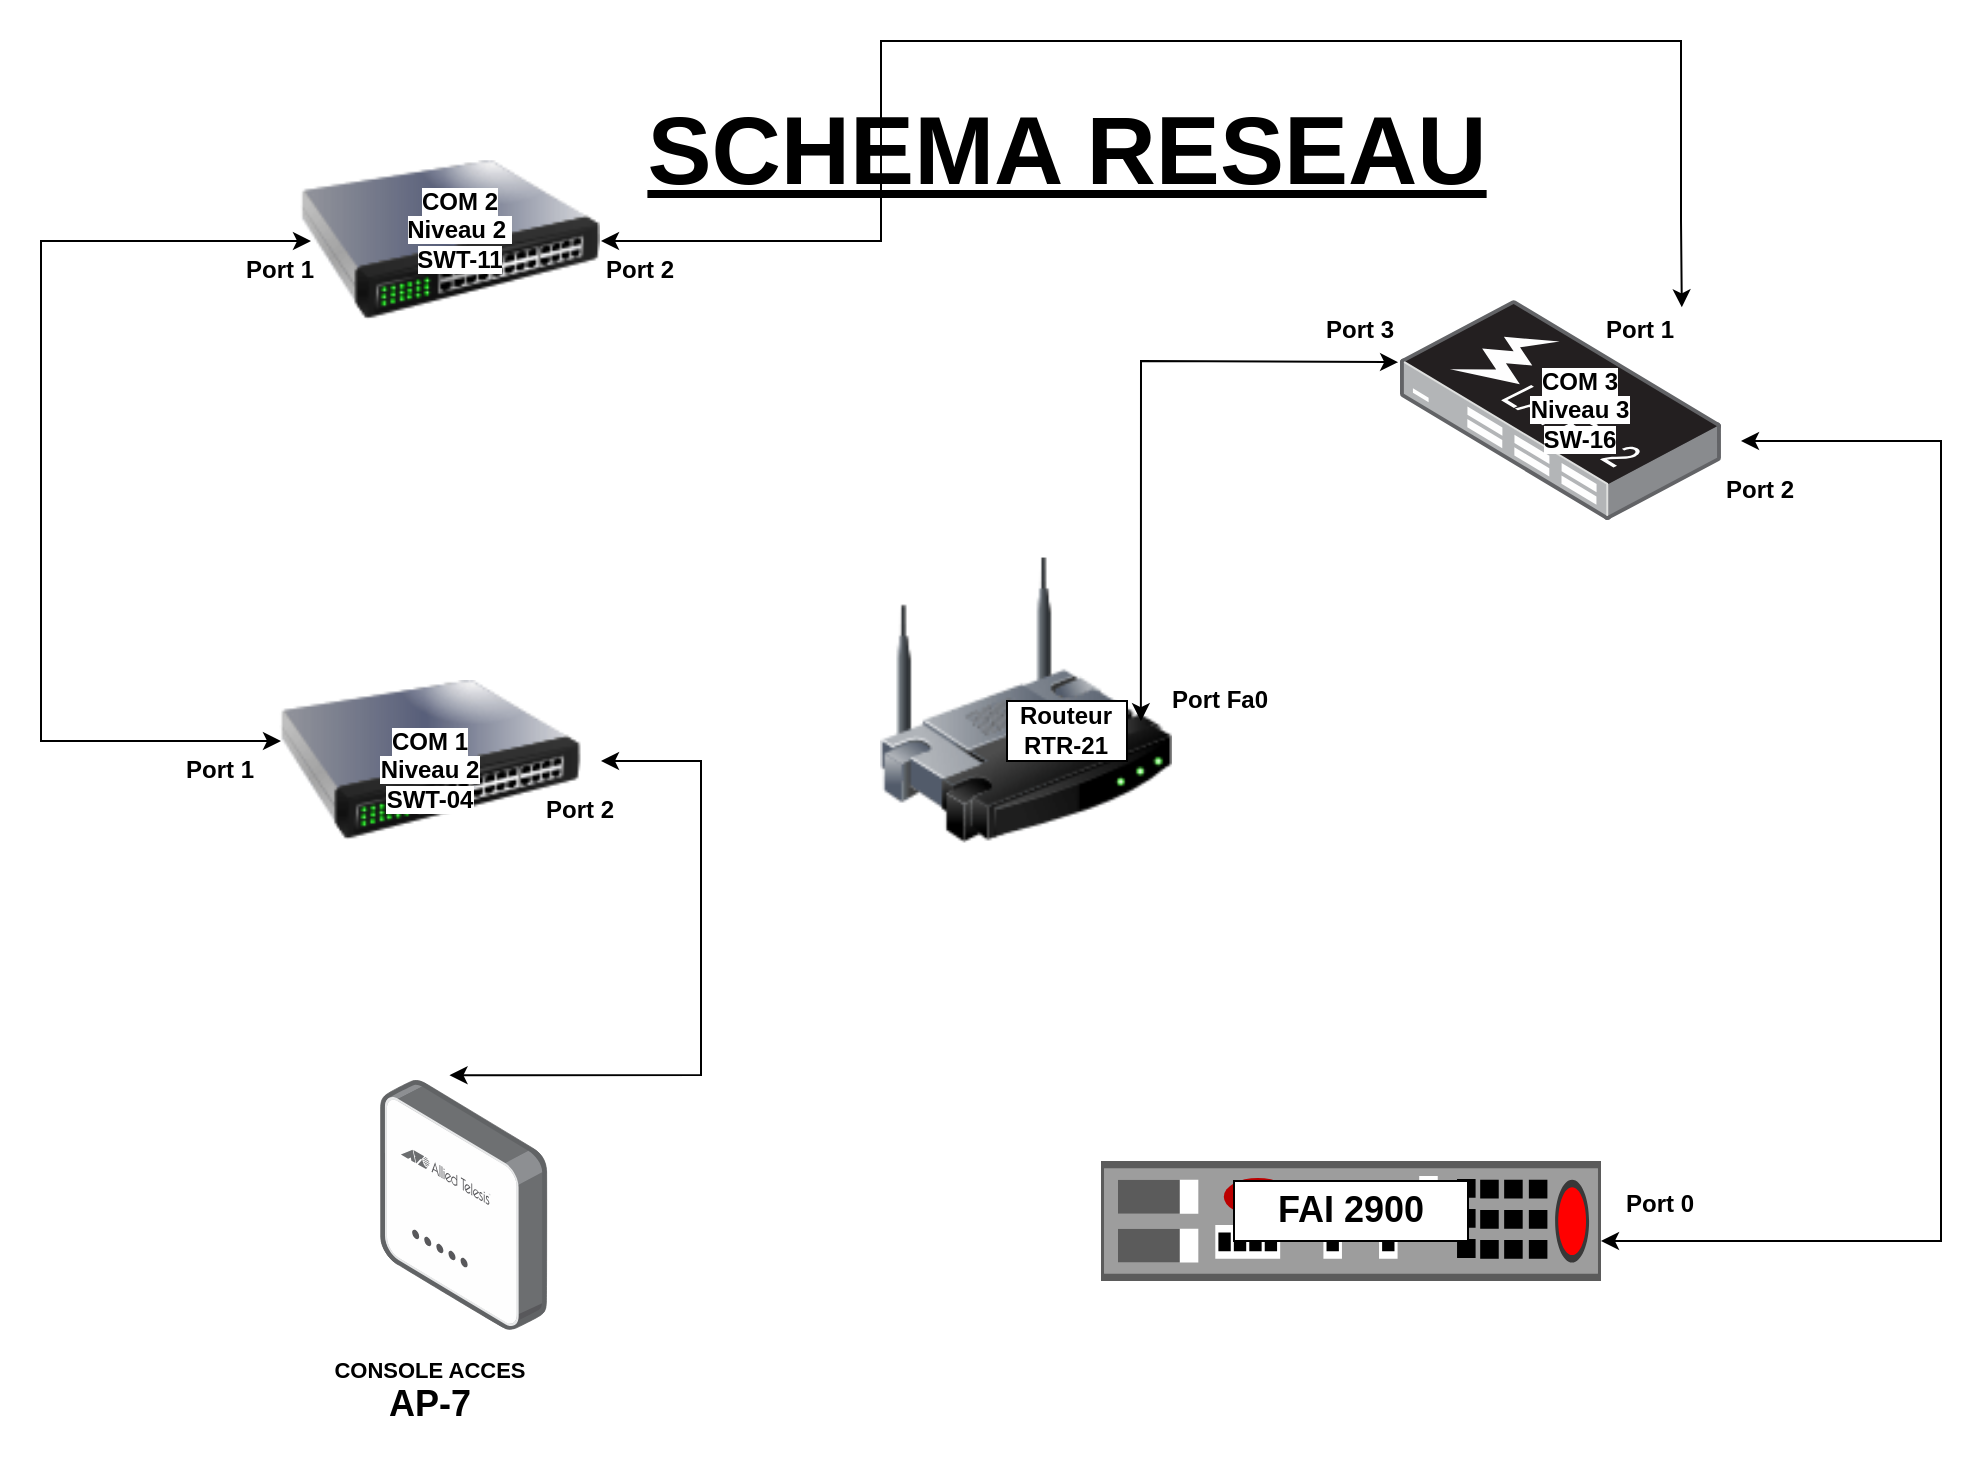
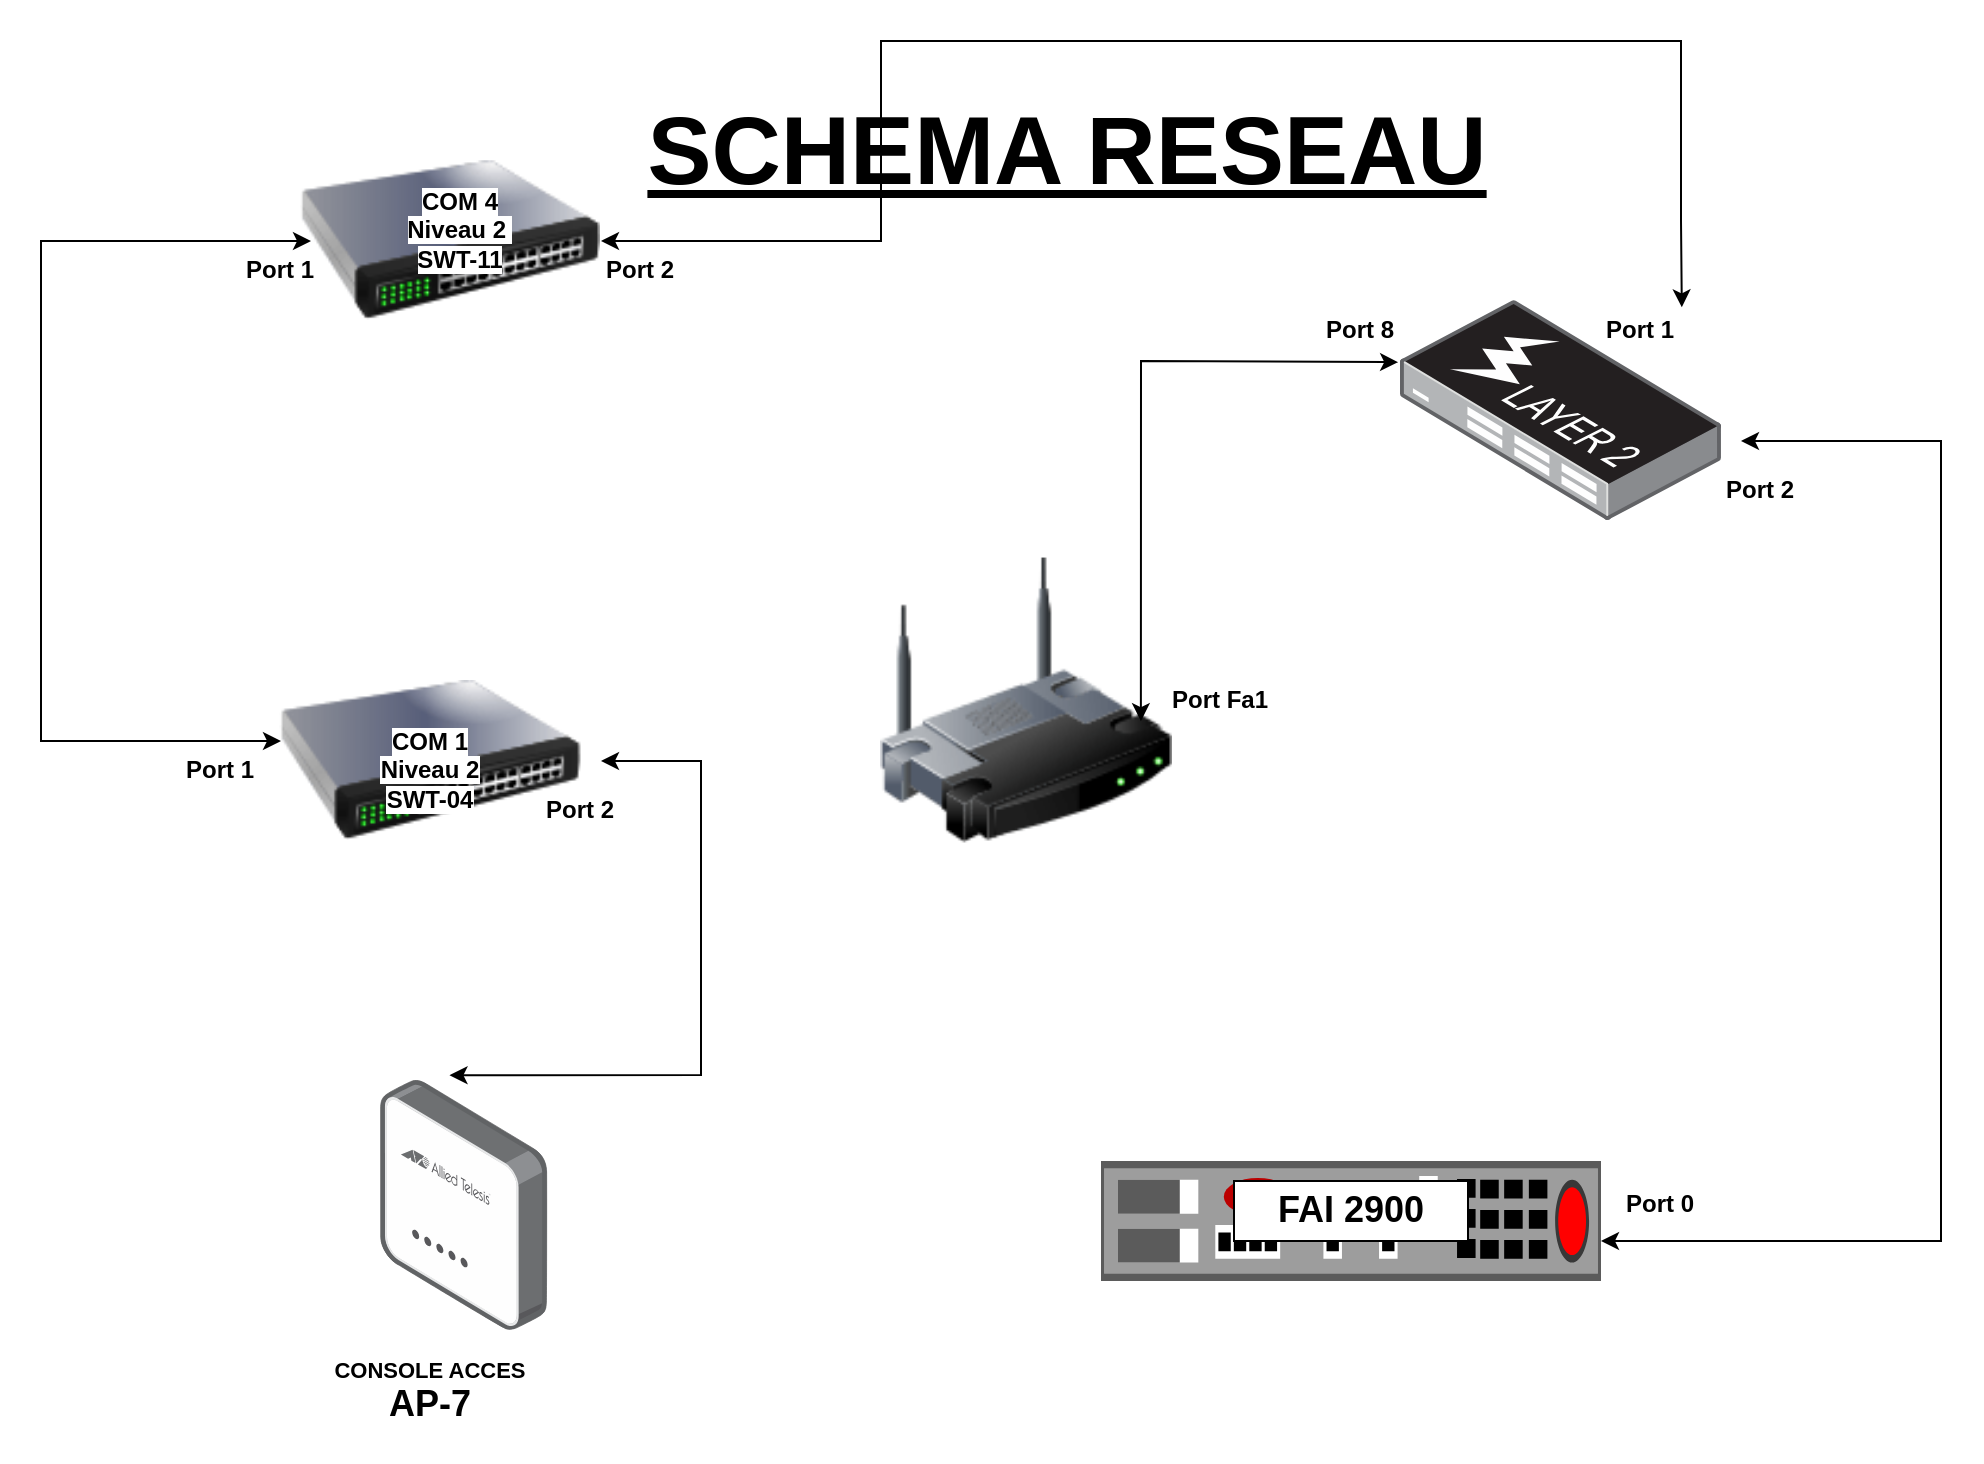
(461, 231) -> (461, 231)
(1361, 331) -> (1361, 331)
(1581, 411) -> none
(1221, 701) -> (1221, 701)
(1067, 731) -> none
